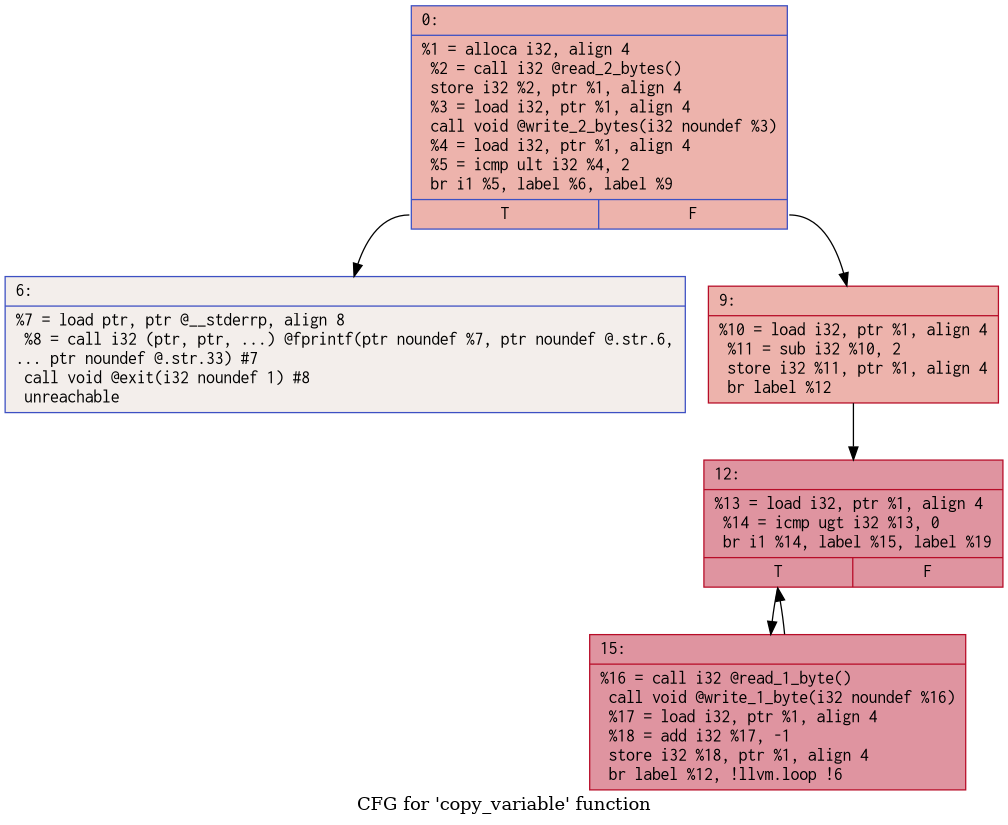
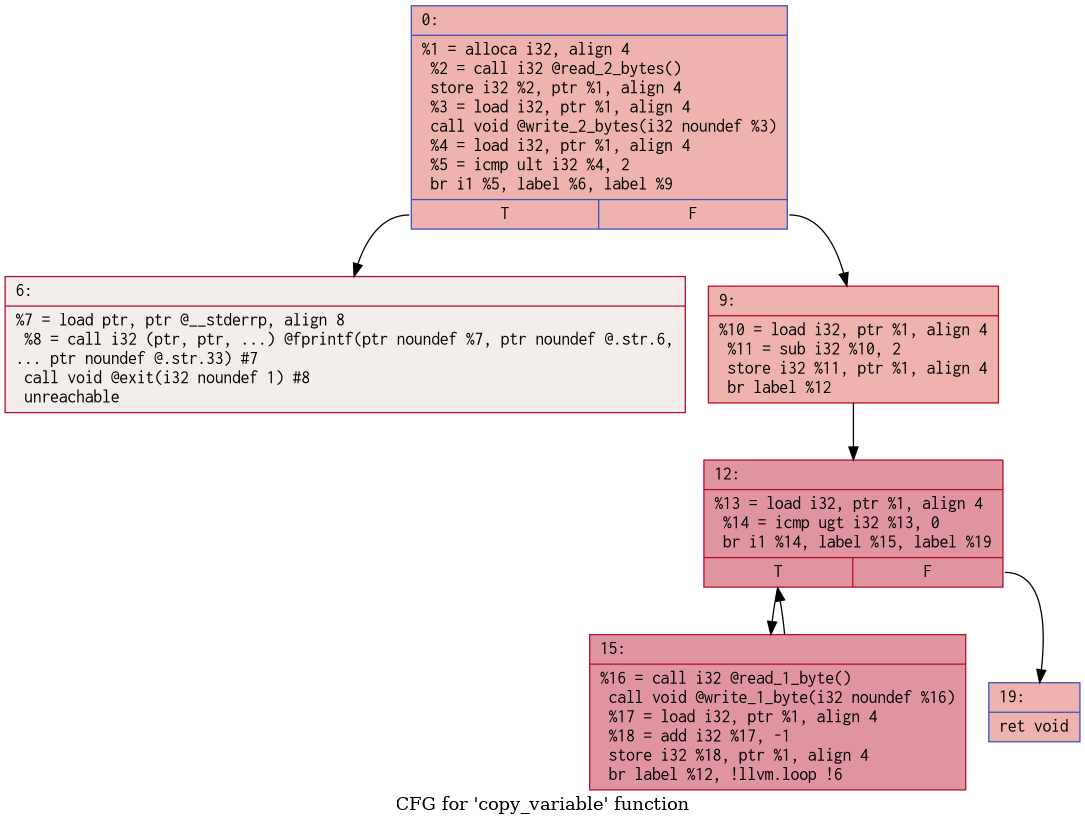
(345, 345) -> (345, 345)
none -> (1034, 712)
